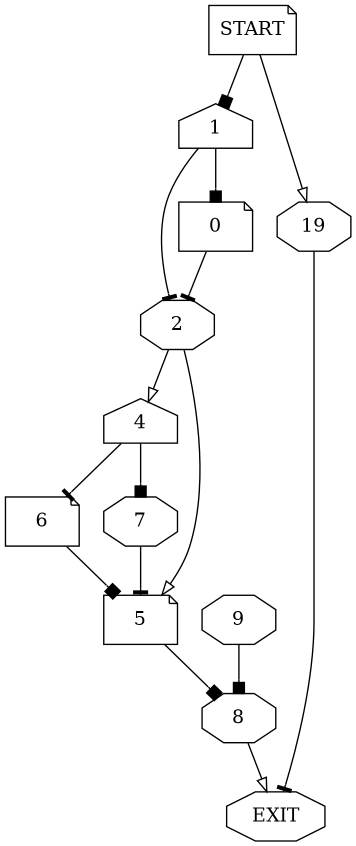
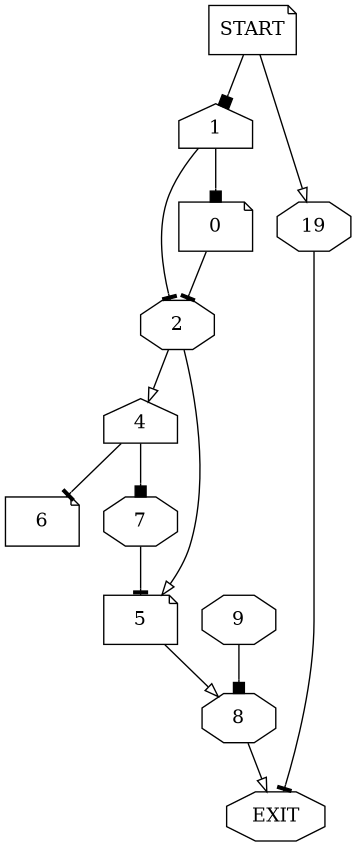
(87, 566) -> none
(187, 666) -> (187, 666)
